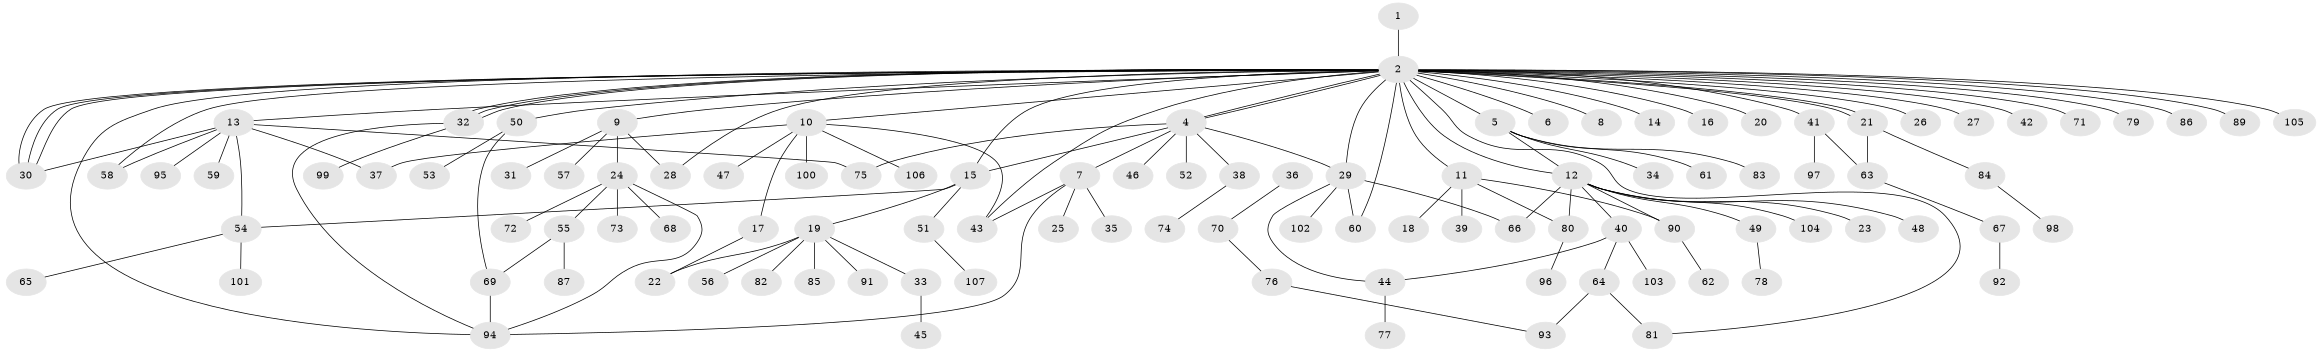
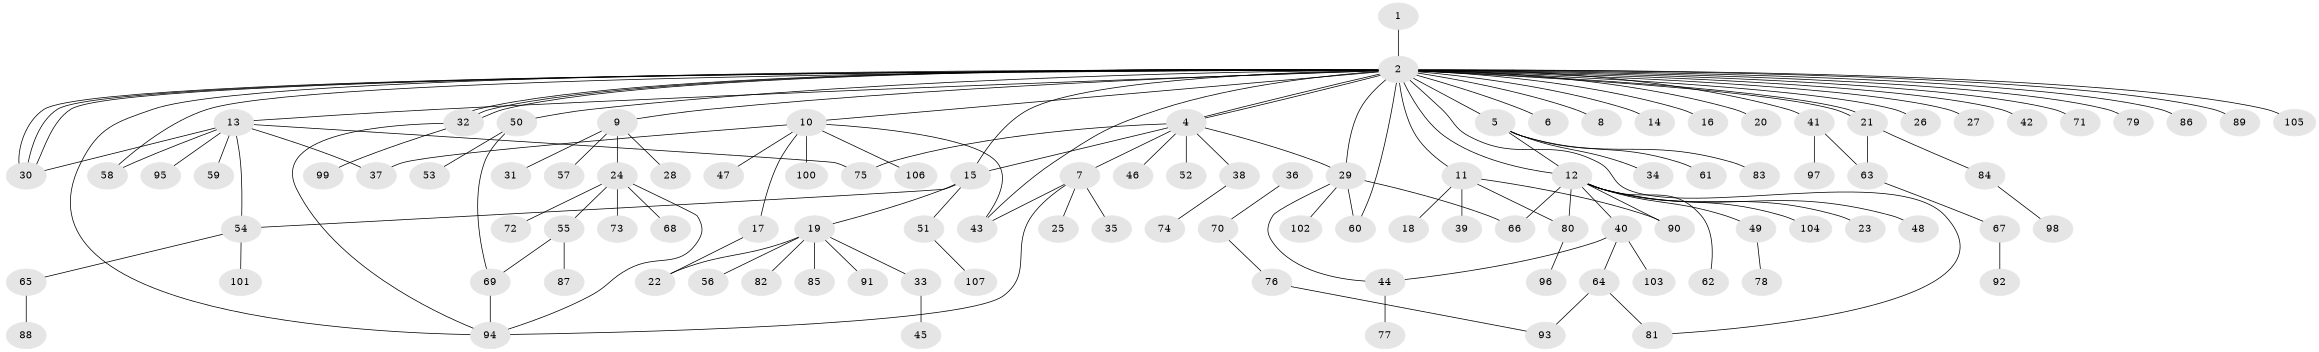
(1022, 80) -> none
(1692, 256) -> (1700, 215)
none -> (26, 335)
